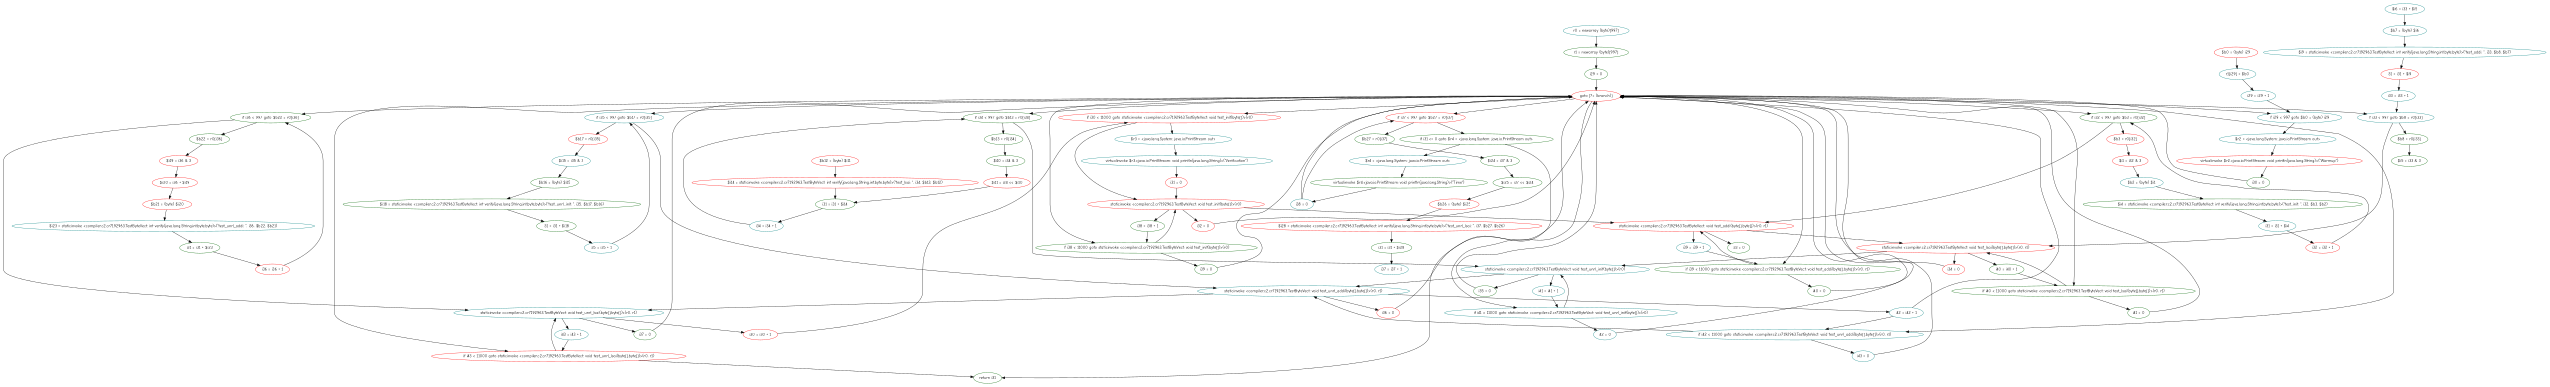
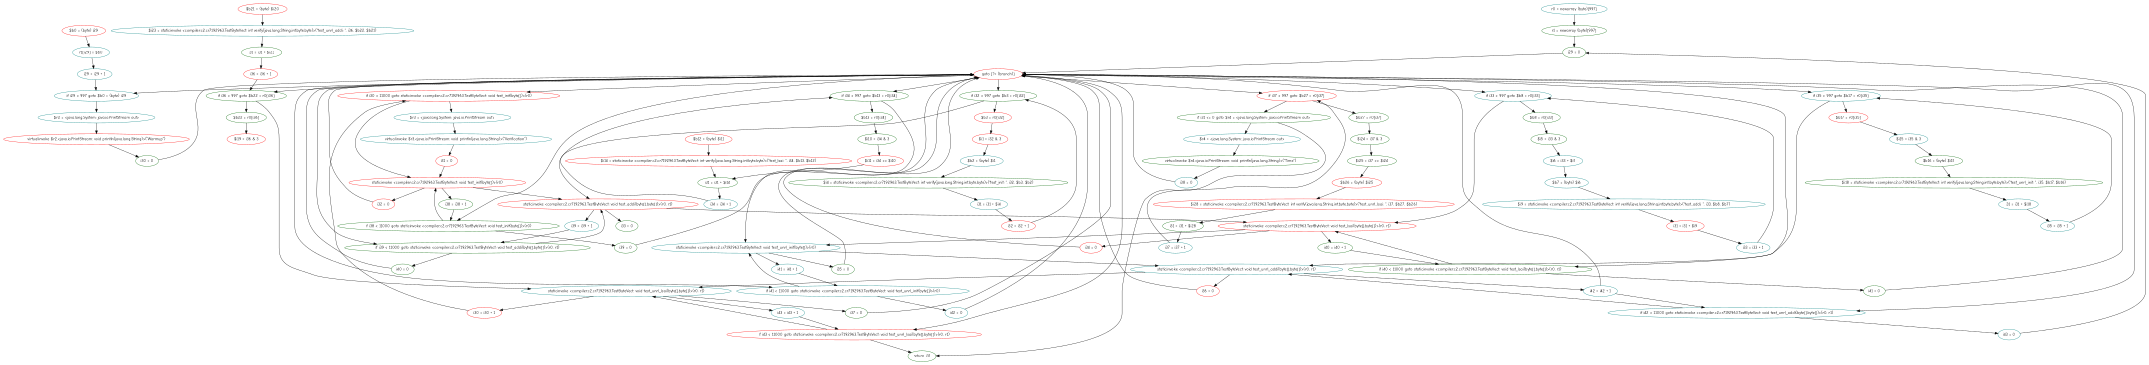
(1333, 146) -> (1257, 186)
none -> (1555, 149)
(1848, 177) -> (2035, 74)
(175, 183) -> none
(556, 226) -> (2018, 204)
